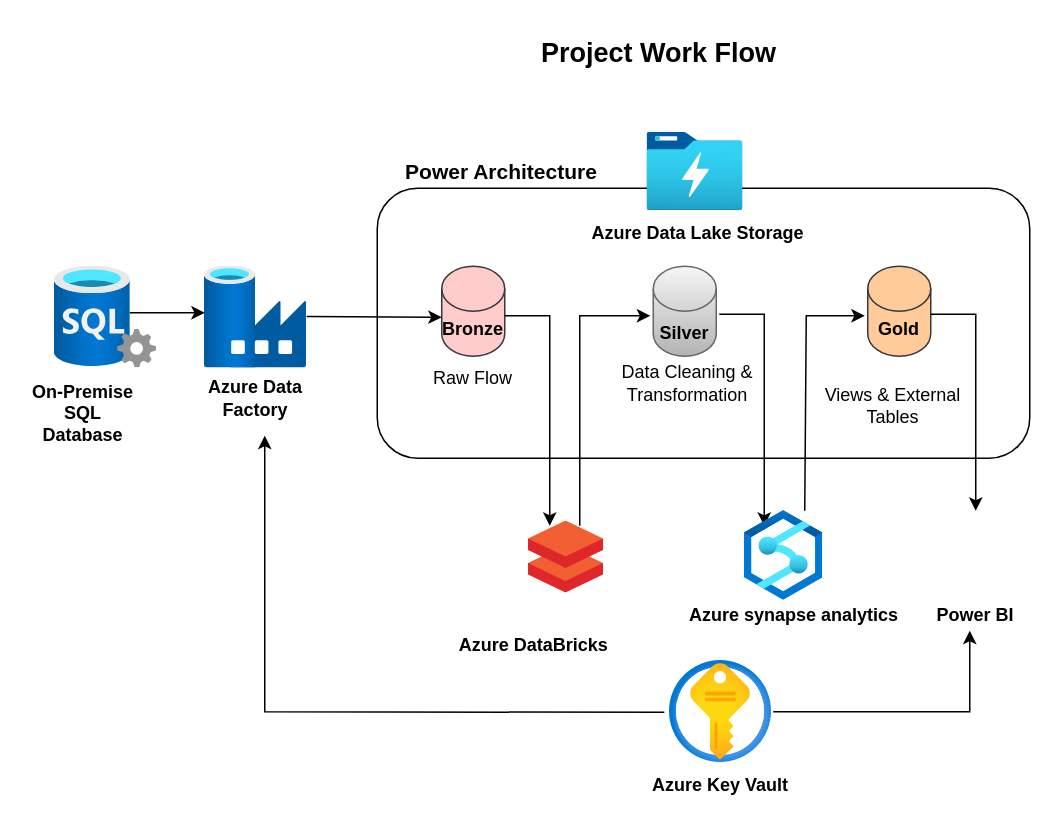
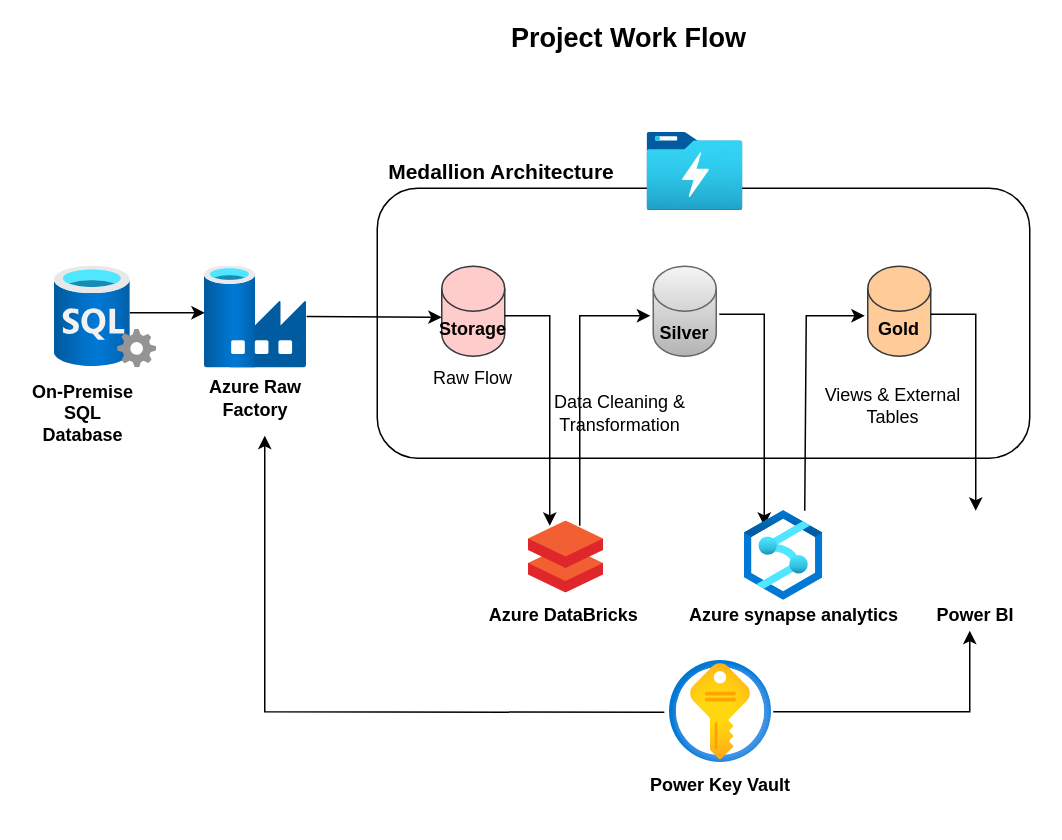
(659, 53) -> (629, 38)
(502, 172) -> (502, 172)
(698, 233) -> none
(473, 329) -> (473, 329)
(688, 383) -> (620, 413)
(256, 398) -> (256, 398)
(534, 646) -> (564, 616)
(721, 785) -> (721, 785)
